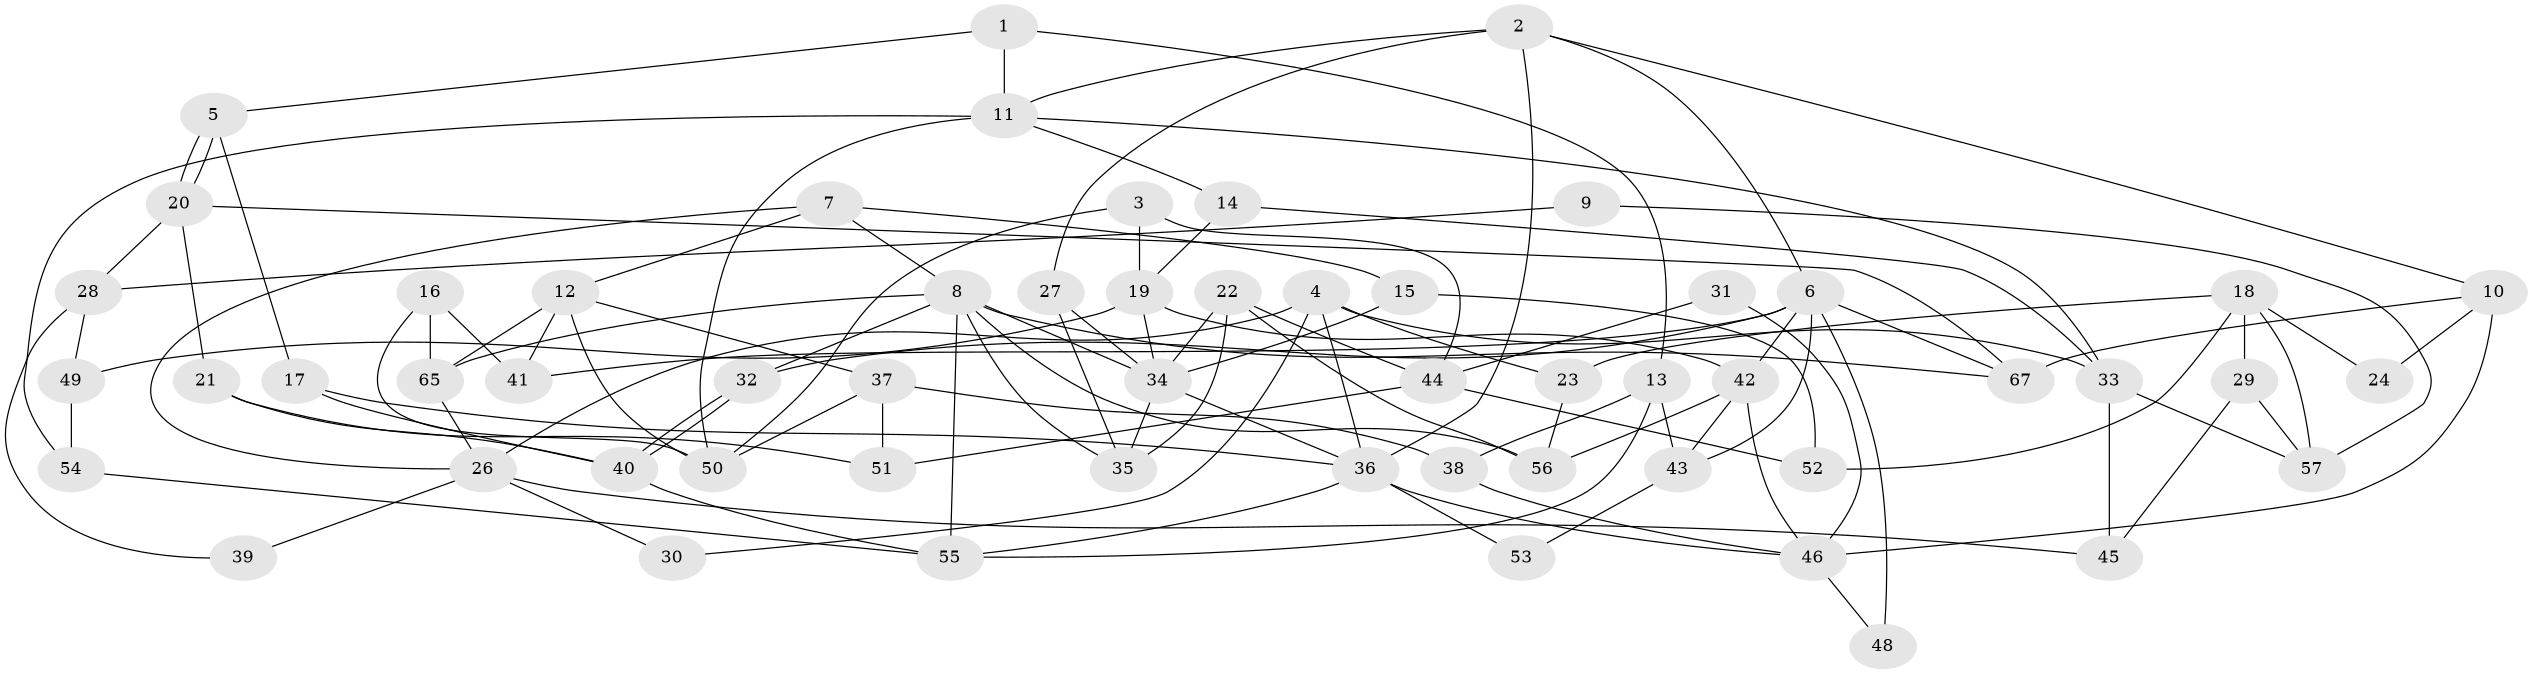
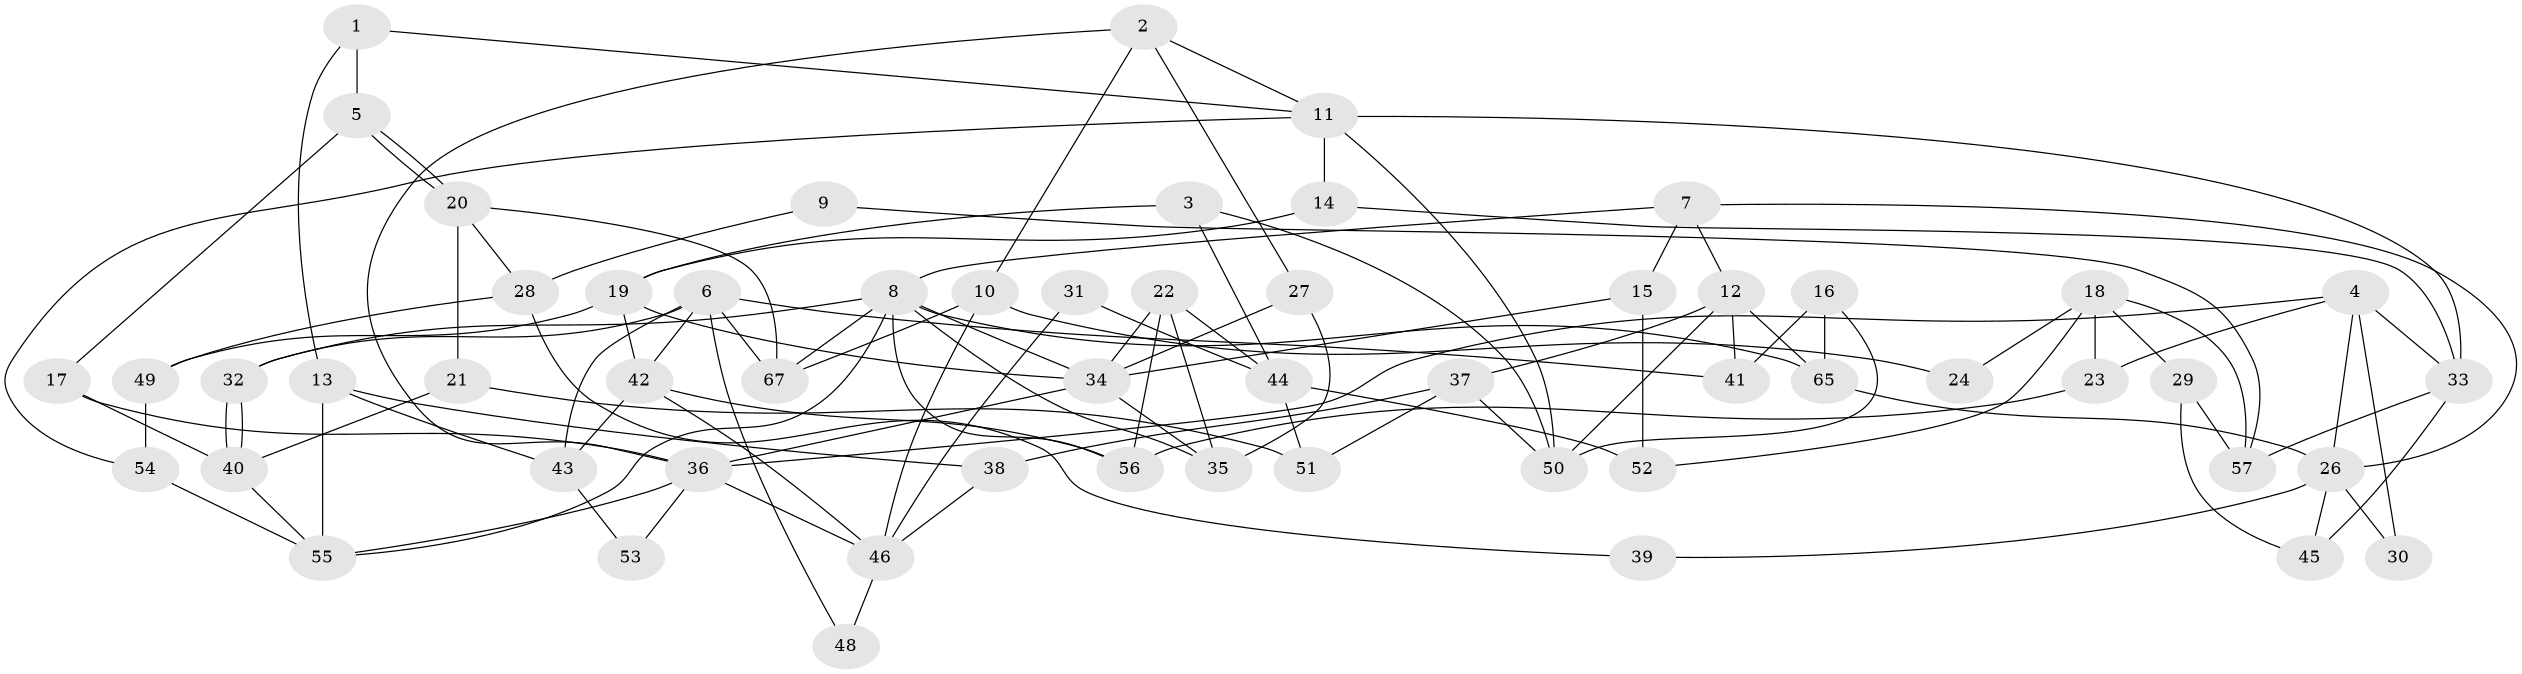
(1703, 123) -> none
